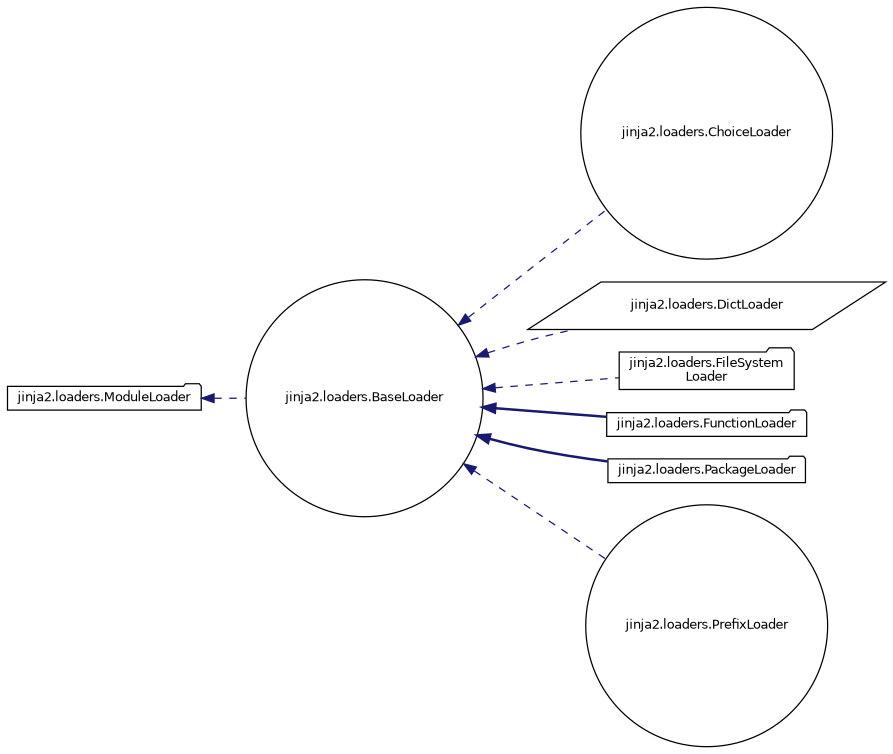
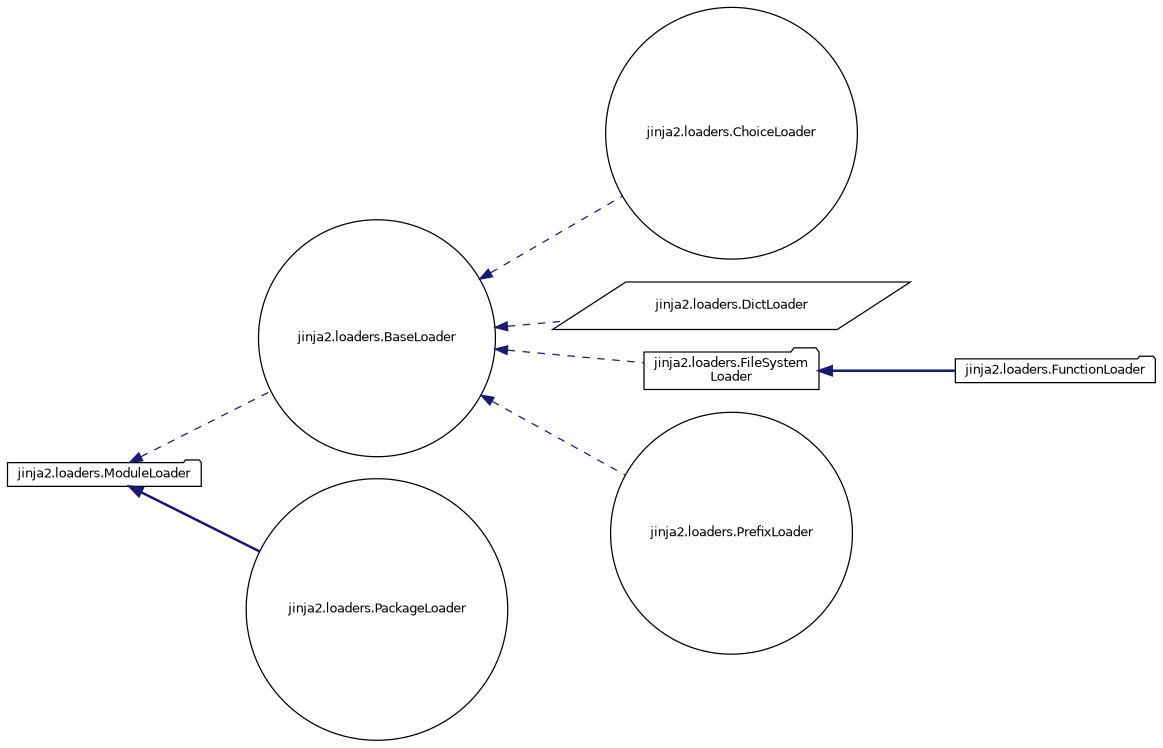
(551, 413) -> (894, 371)
(548, 452) -> (200, 522)
(707, 471) -> (377, 610)
